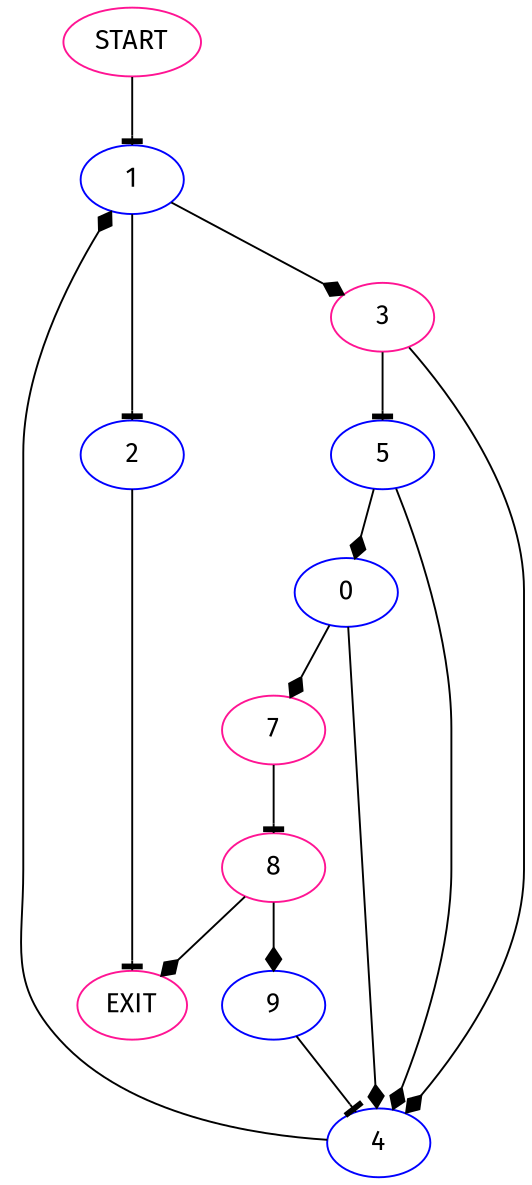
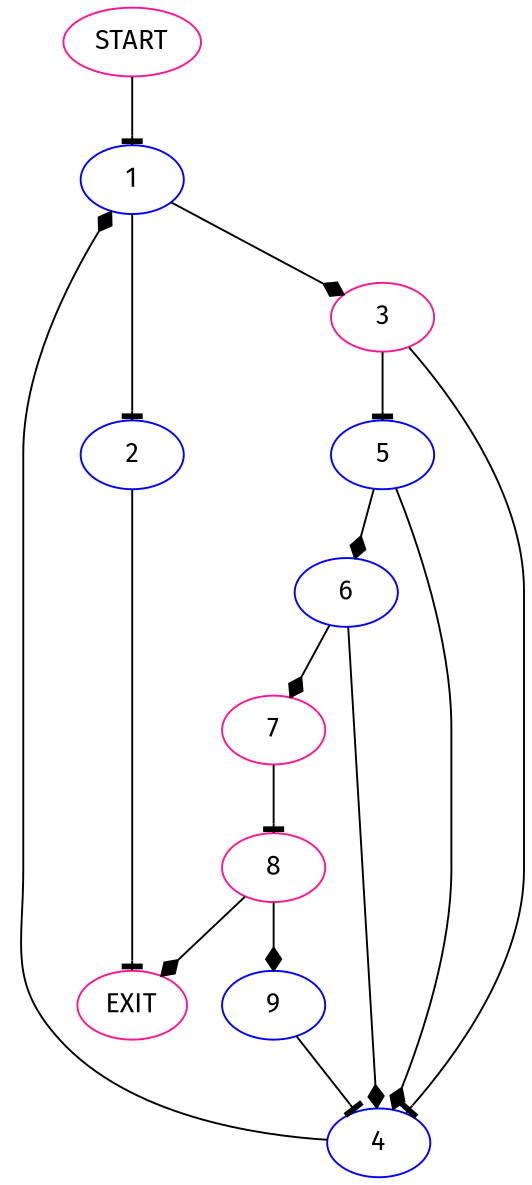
(346, 592) -> (346, 592)
(524, 726) -> (524, 726)
